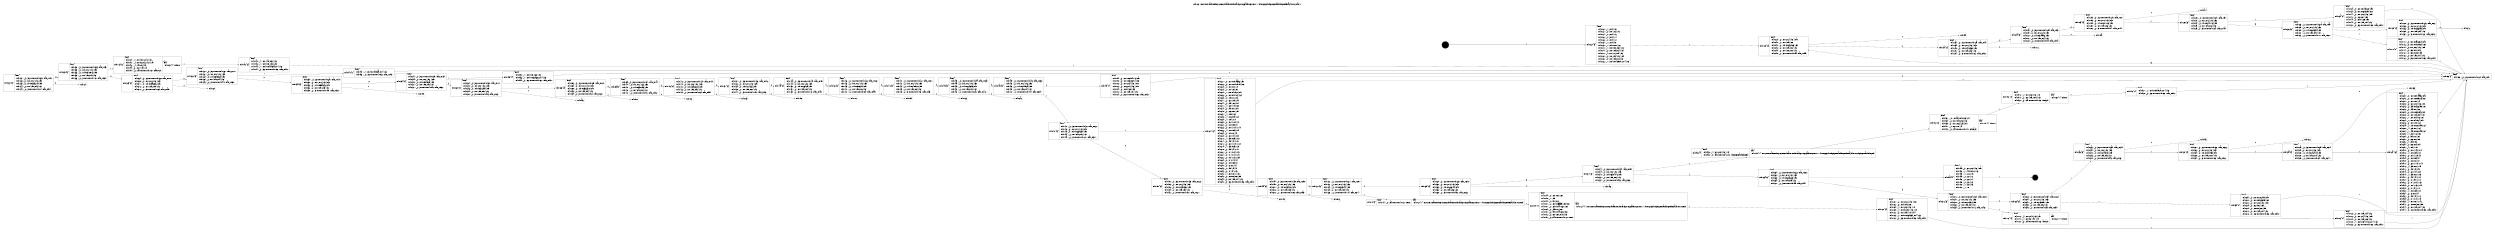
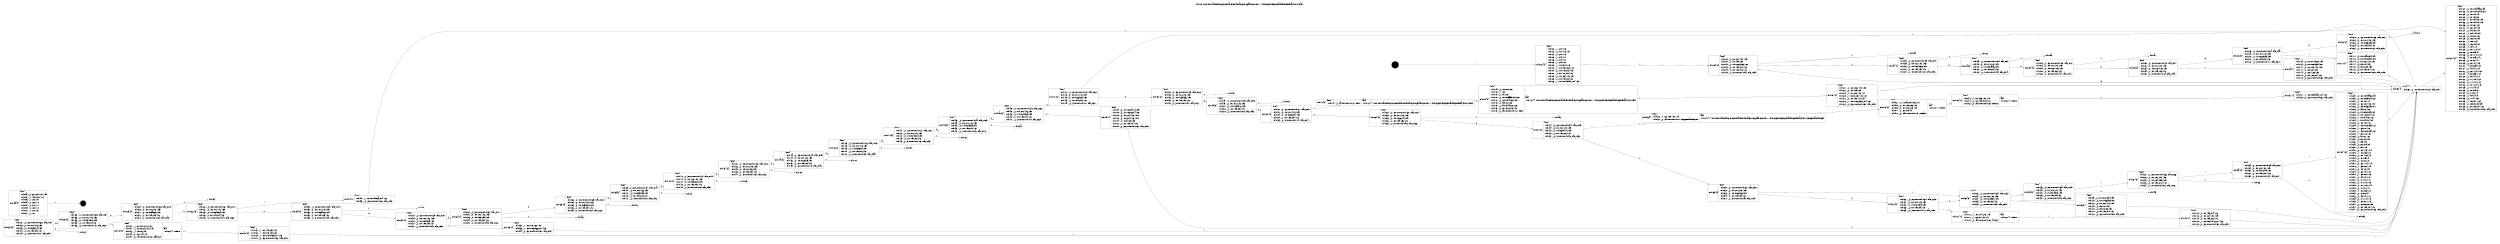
(1845, 81) -> (2433, 80)
(1876, 178) -> (1859, 193)
